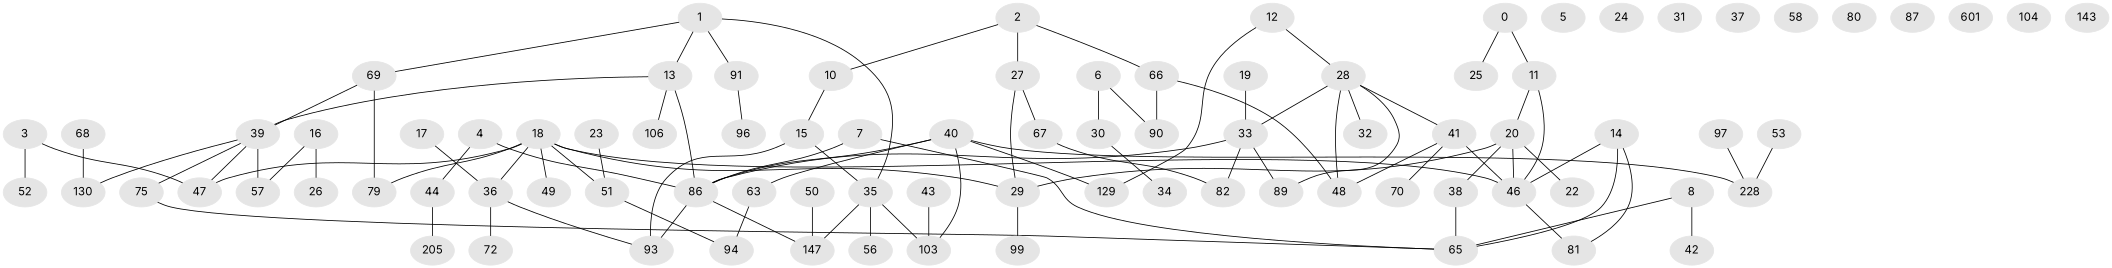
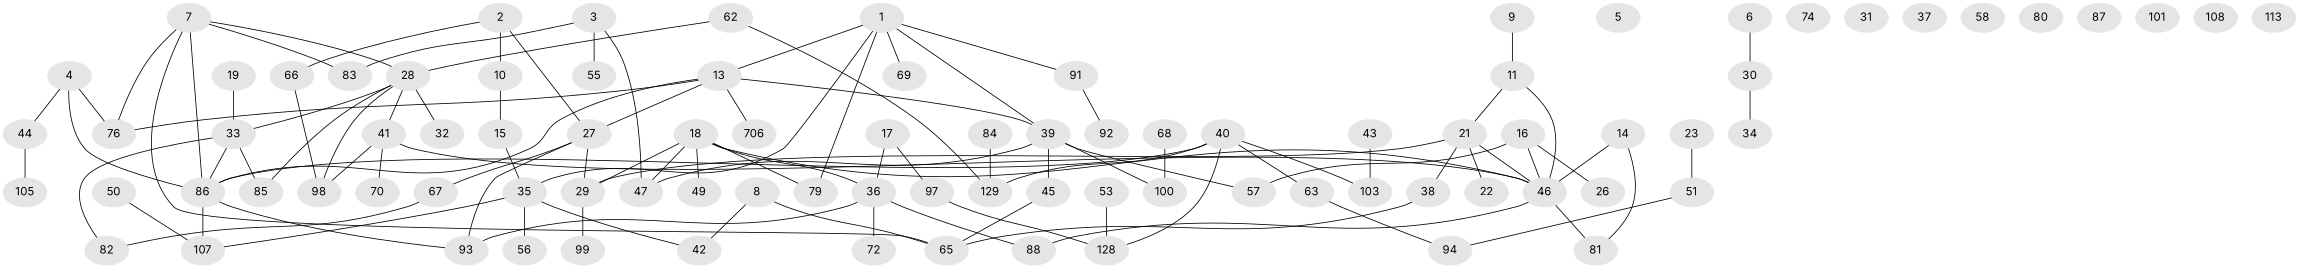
(1272, 18) -> (731, 18)
(1505, 18) -> (1512, 18)
(1622, 18) -> (1808, 18)
(1971, 18) -> (2157, 18)
(2029, 18) -> (2216, 18)
(2087, 18) -> (2274, 18)
none -> (302, 40)
none -> (350, 76)
(1476, 76) -> none
(316, 105) -> (965, 76)
none -> (654, 105)
none -> (114, 134)
(374, 134) -> (849, 105)
(655, 134) -> (754, 134)
(744, 134) -> (1107, 134)
none -> (990, 134)
(1157, 134) -> none
(1512, 134) -> (1465, 134)
(702, 158) -> (504, 173)
(569, 160) -> none
none -> (910, 163)
none -> (1534, 163)
(25, 192) -> (594, 76)
(83, 192) -> (1165, 192)
(141, 192) -> (1048, 192)
(1281, 192) -> (261, 192)
(1339, 192) -> (319, 192)
(1750, 192) -> (1107, 251)
(1597, 211) -> none
(900, 221) -> (609, 226)
(432, 251) -> (25, 192)
(812, 251) -> (203, 251)
none -> (1034, 251)
